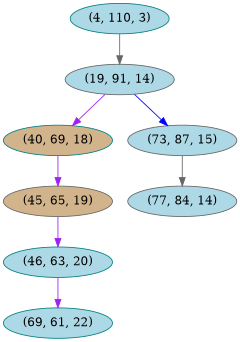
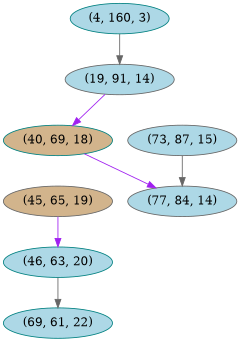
(120, 19) -> (120, 19)
(148, 107) -> none
(58, 167) -> (116, 169)
(58, 289) -> (58, 289)
